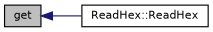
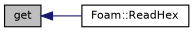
(145, 16) -> (135, 16)
